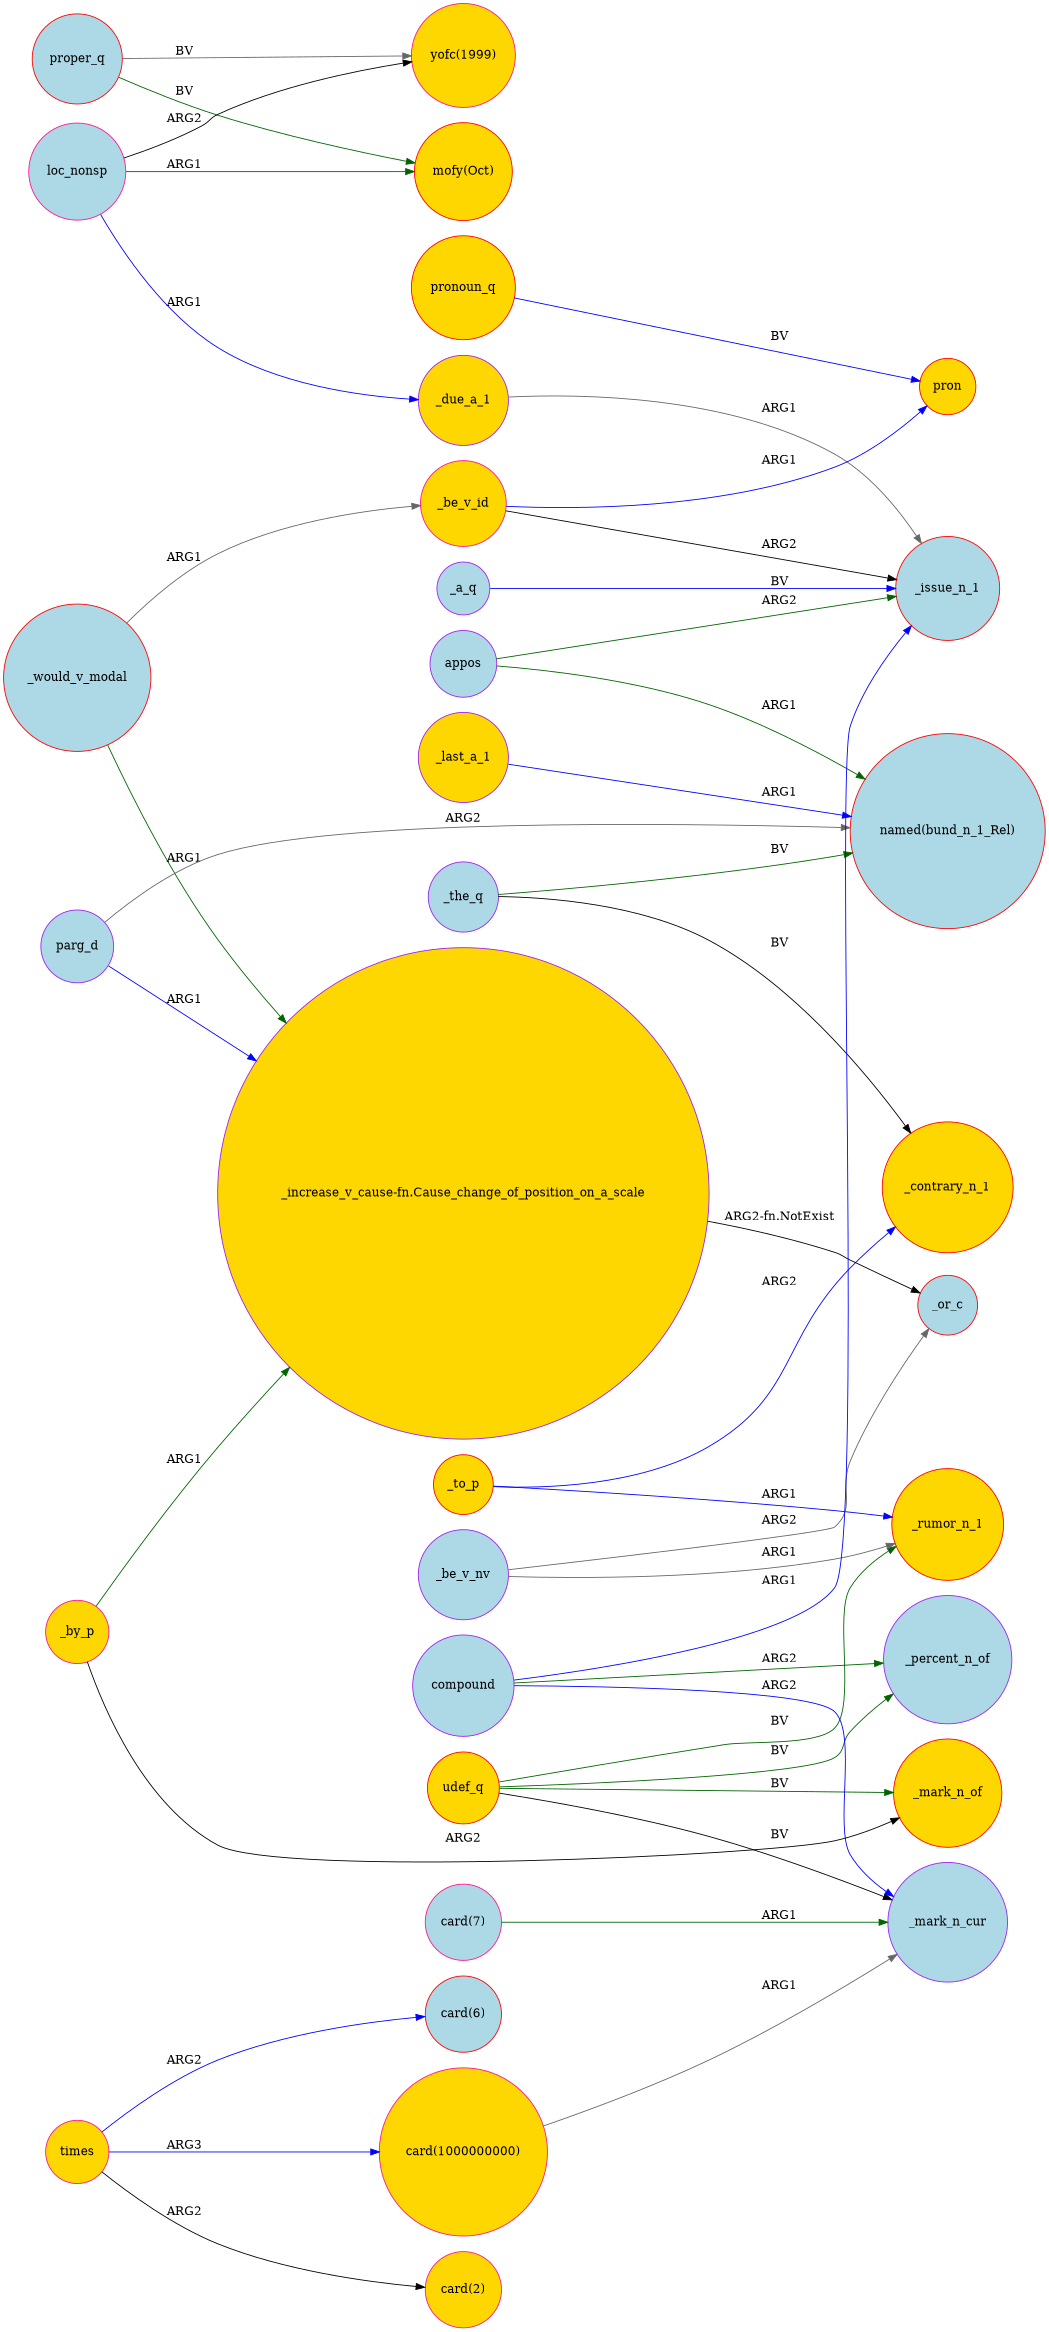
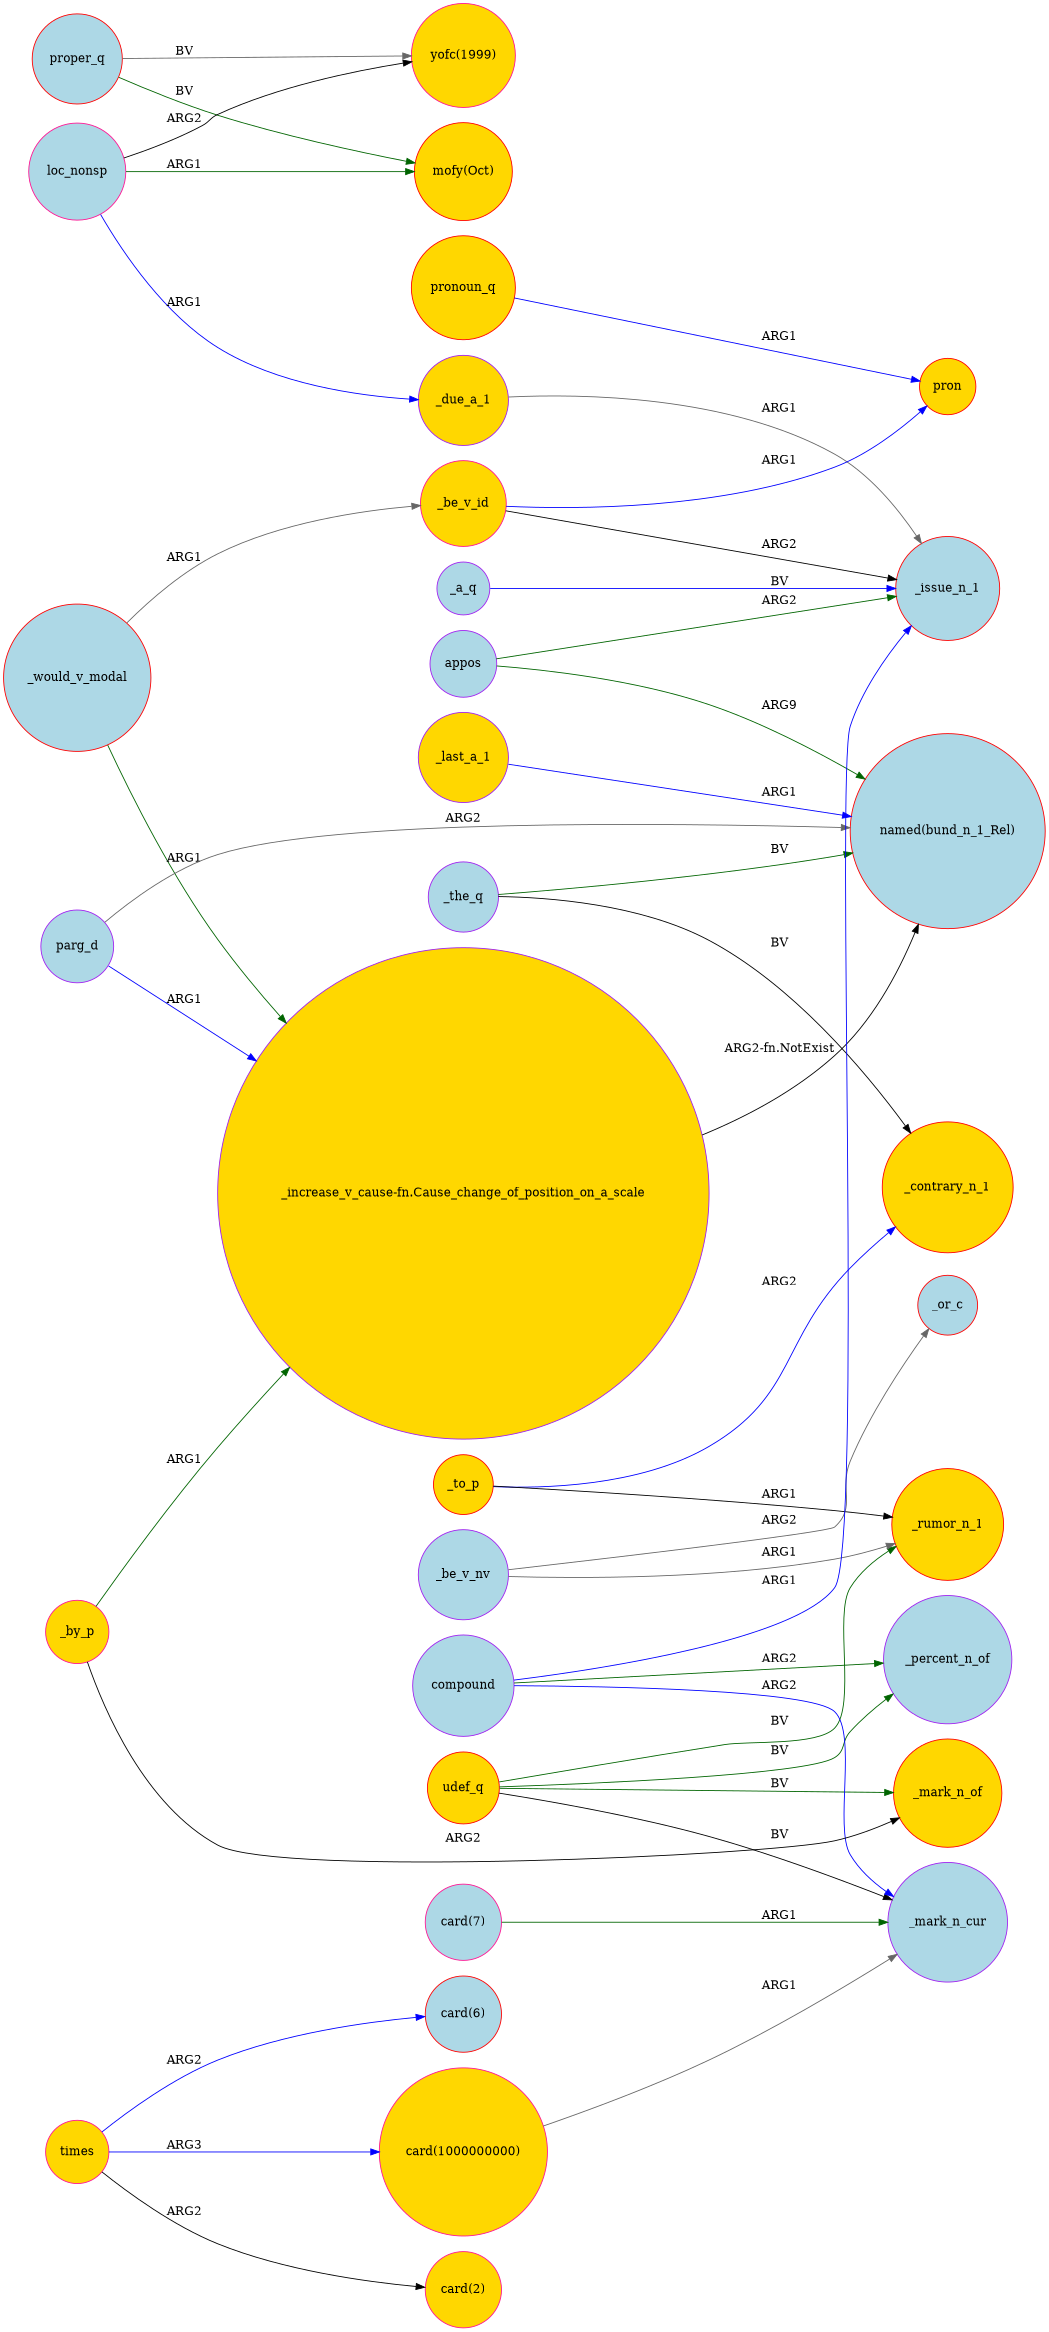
(780, 337) -> (780, 337)
(780, 706) -> (780, 706)
(813, 1246) -> (832, 1058)
(689, 1498) -> (689, 1498)
